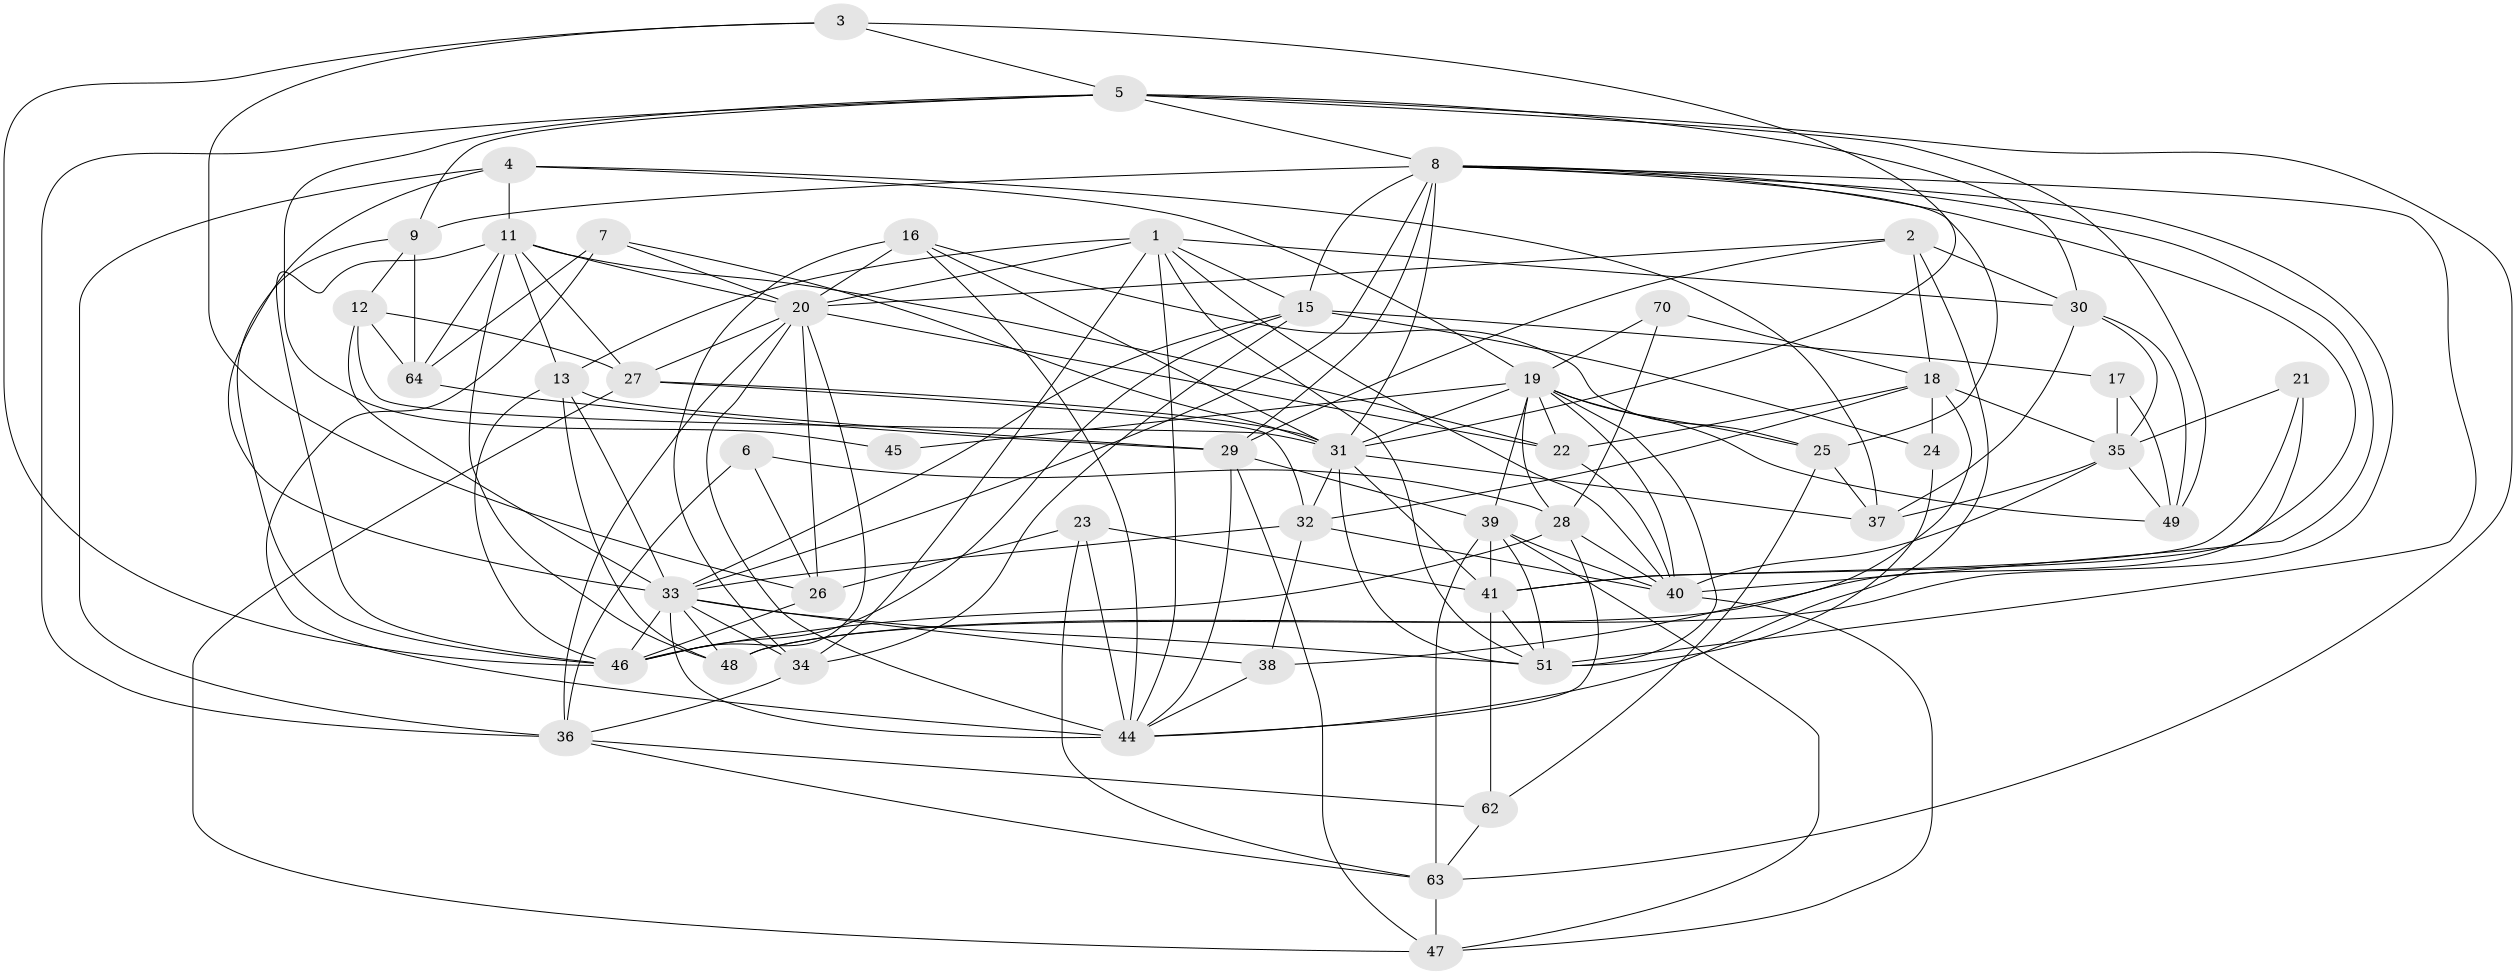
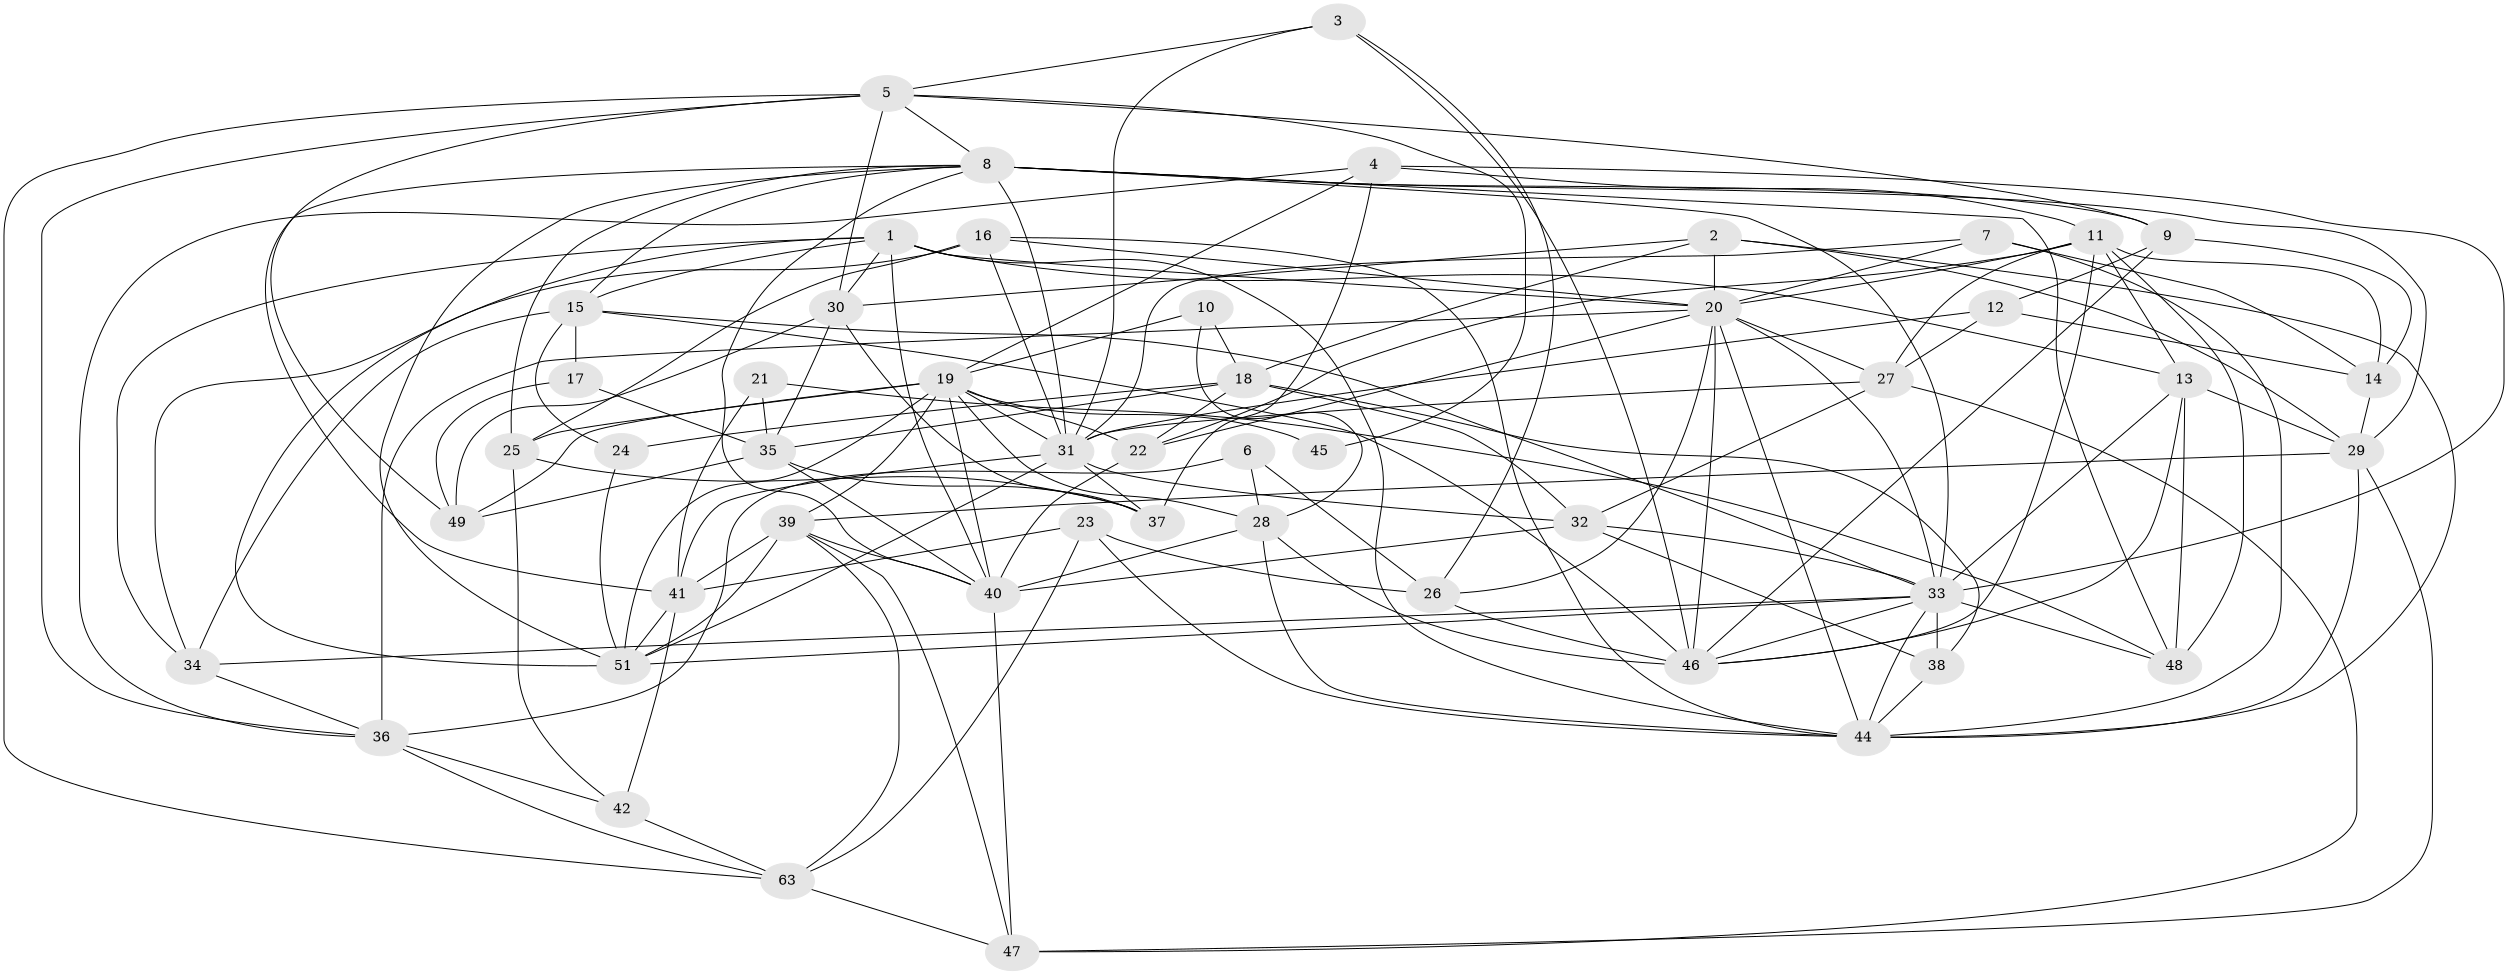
(1663, 308) -> (1206, 308)
(415, 380) -> (2374, 380)
(468, 477) -> (1870, 422)
(1491, 809) -> (623, 809)
